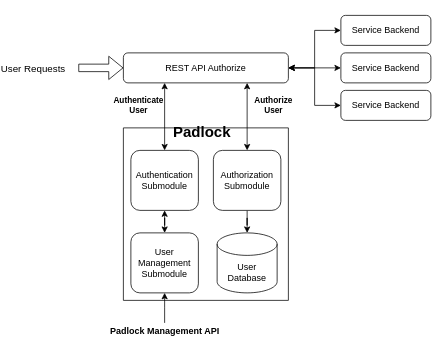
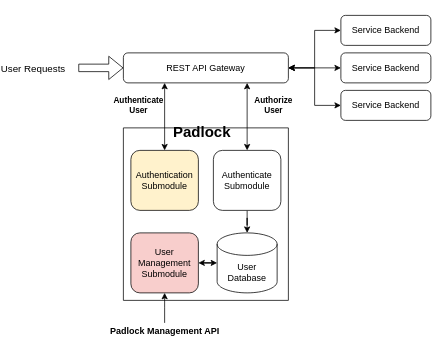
(206, 68) -> (206, 68)
(165, 180) -> (165, 180)
(247, 180) -> (247, 180)
(165, 221) -> (208, 263)
(165, 263) -> (165, 263)
